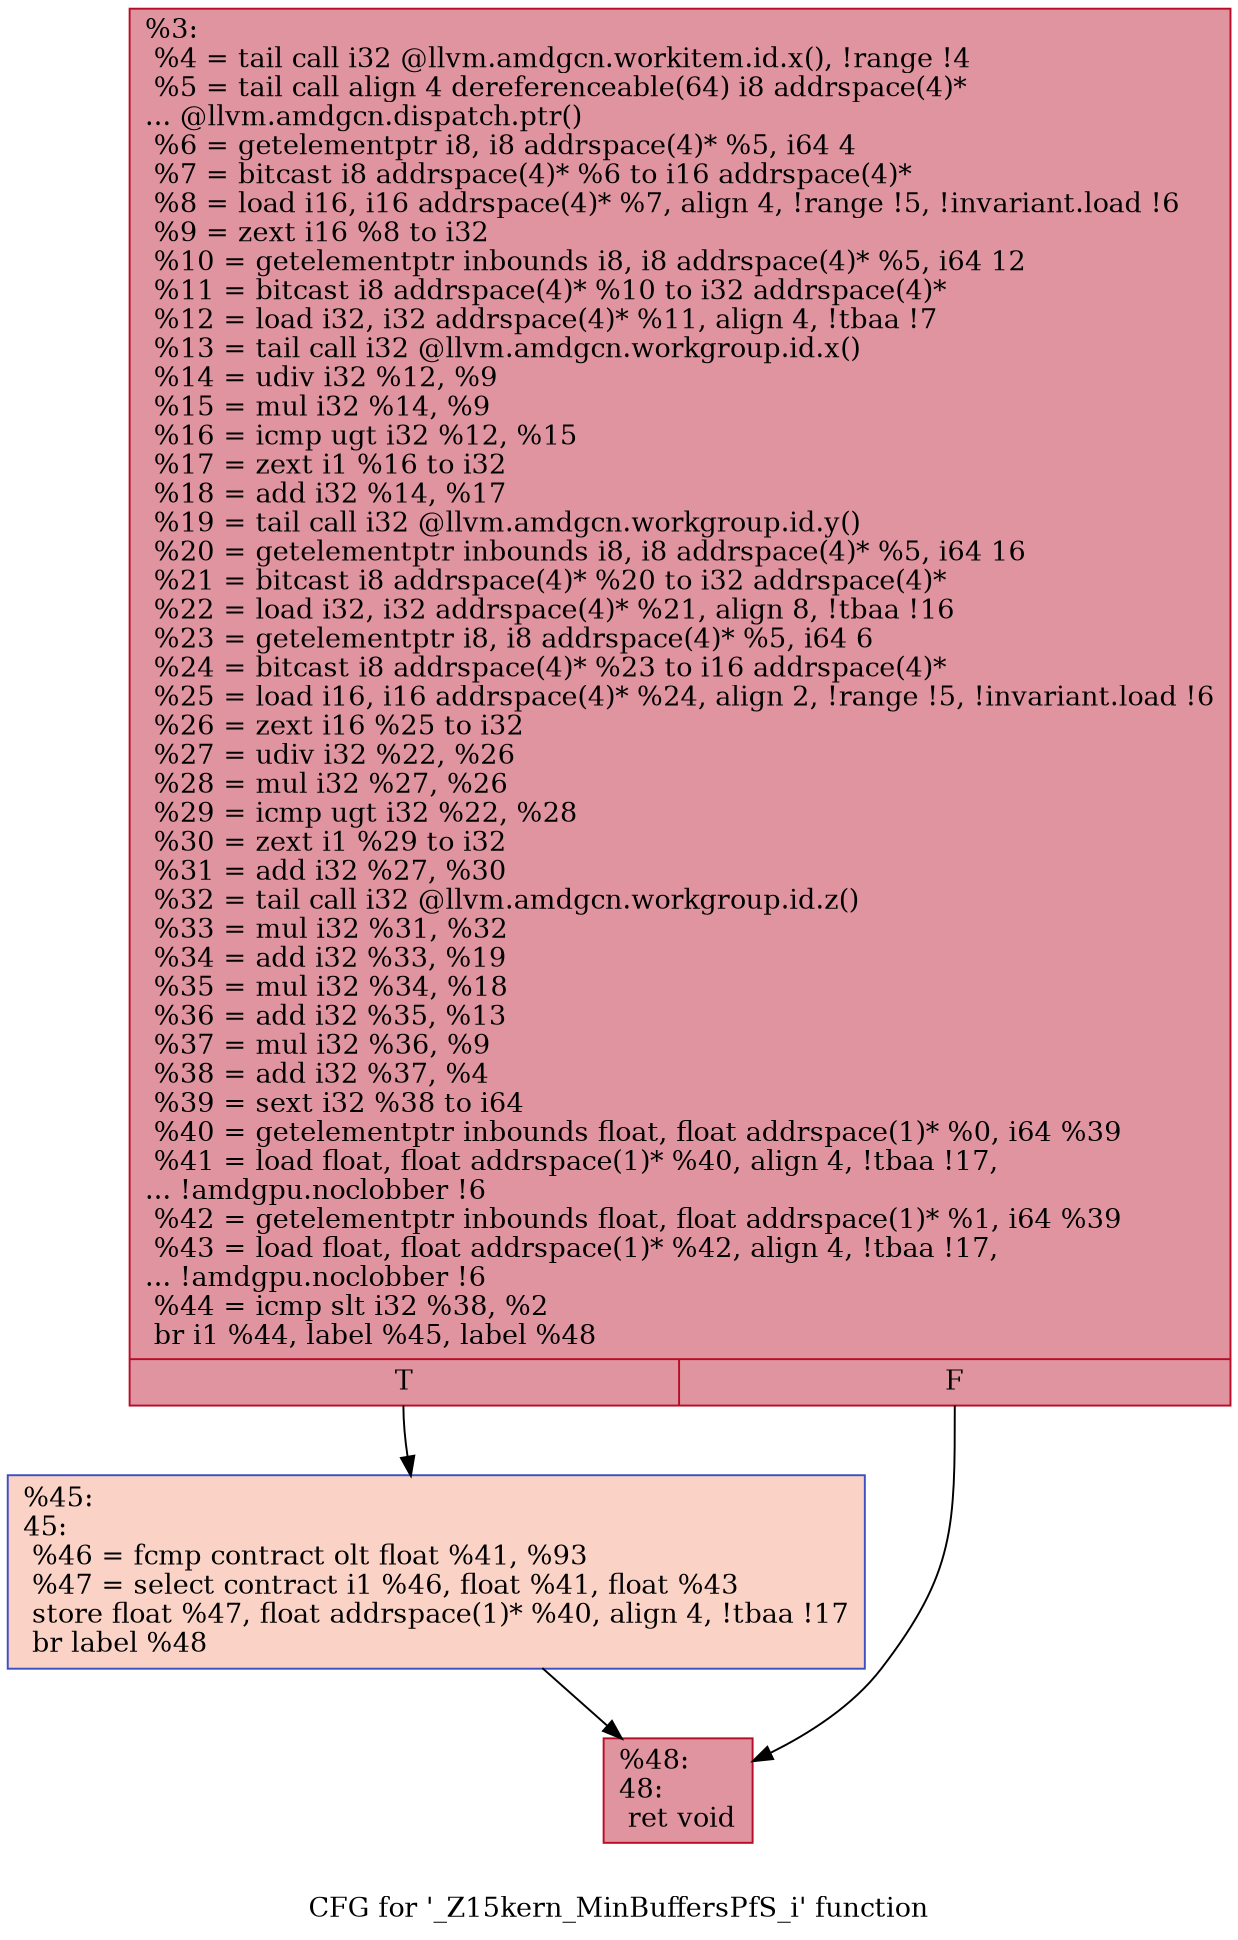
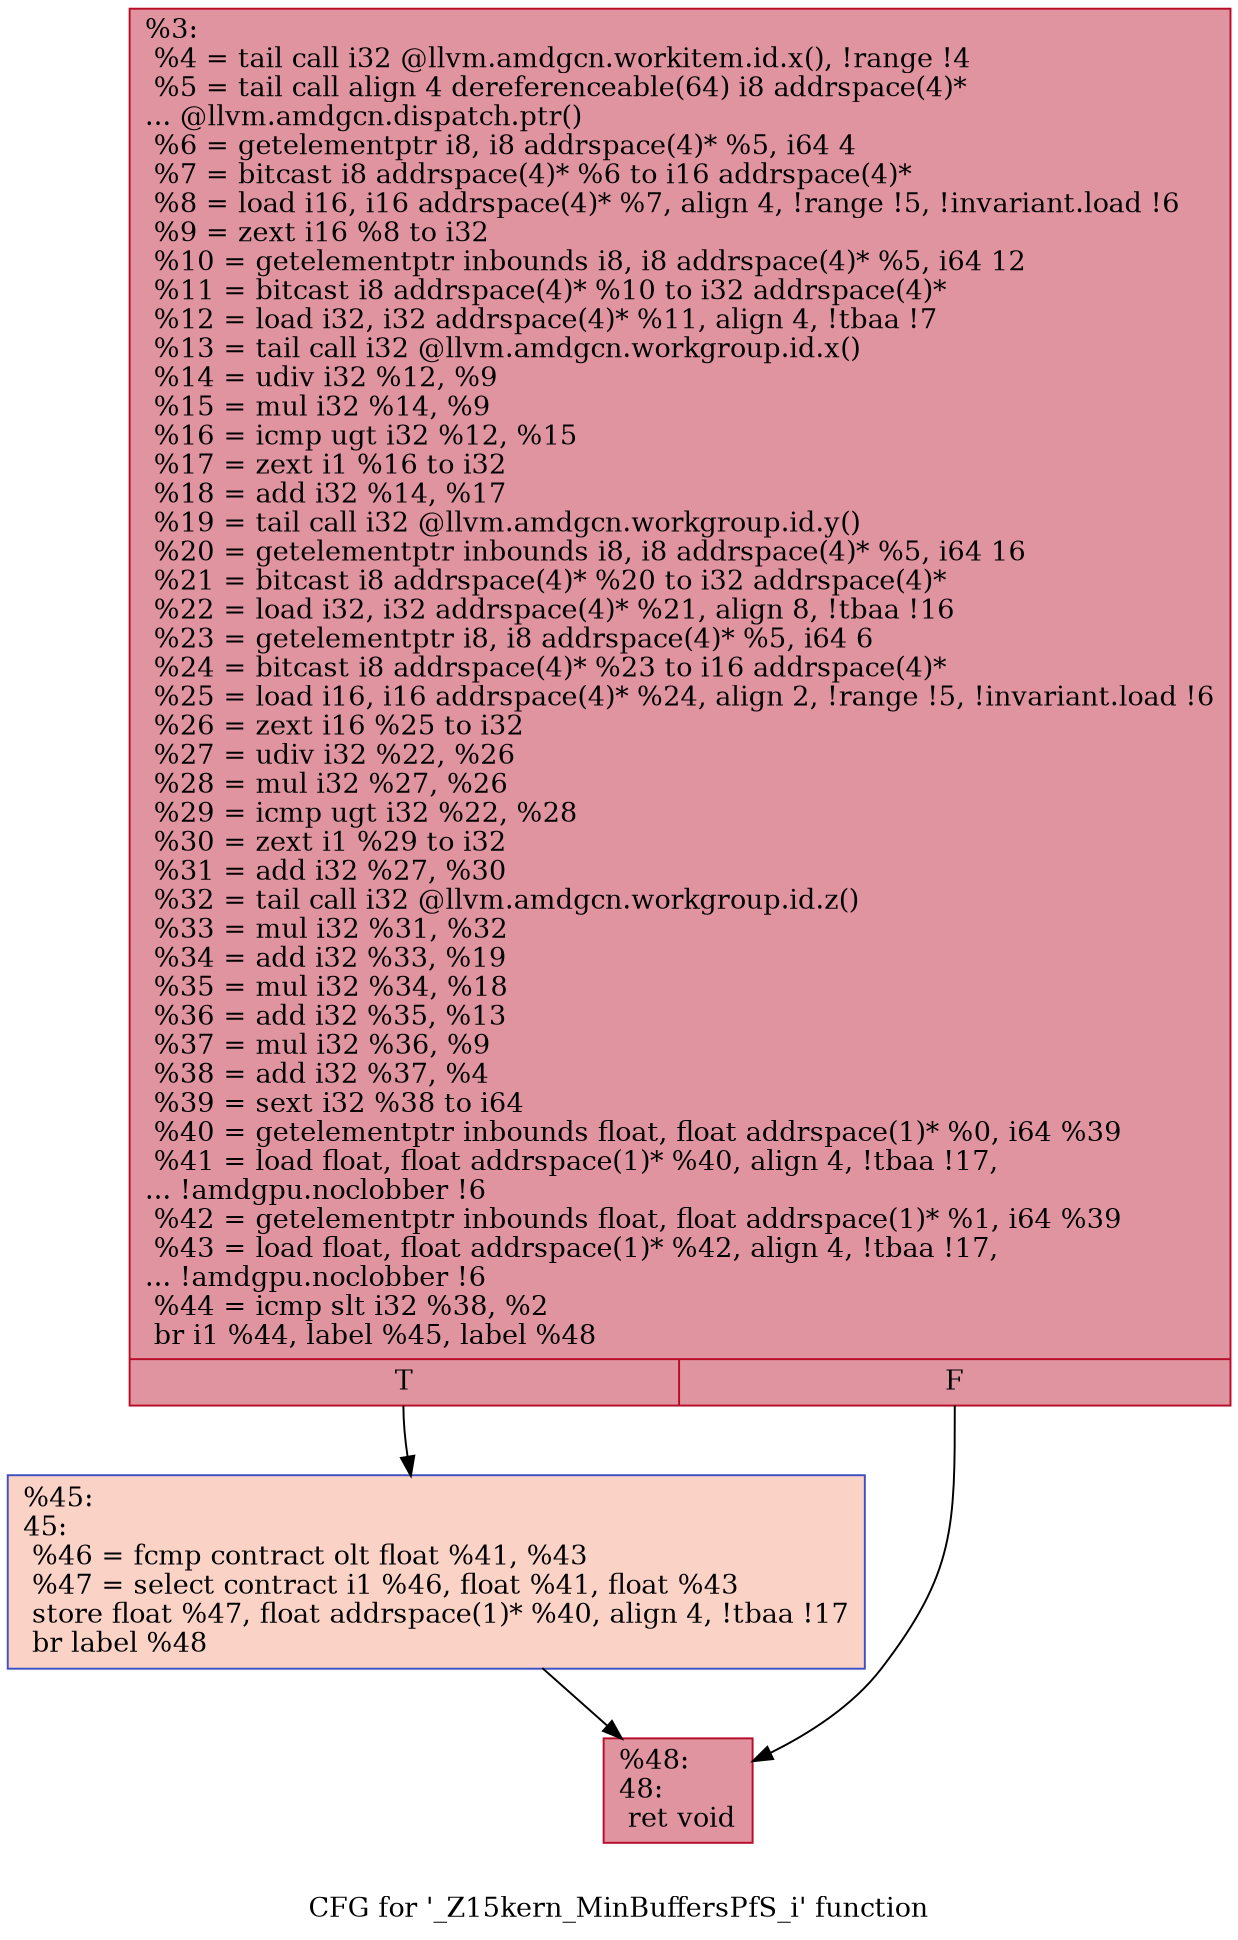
(306, 1556) -> (306, 1556)
